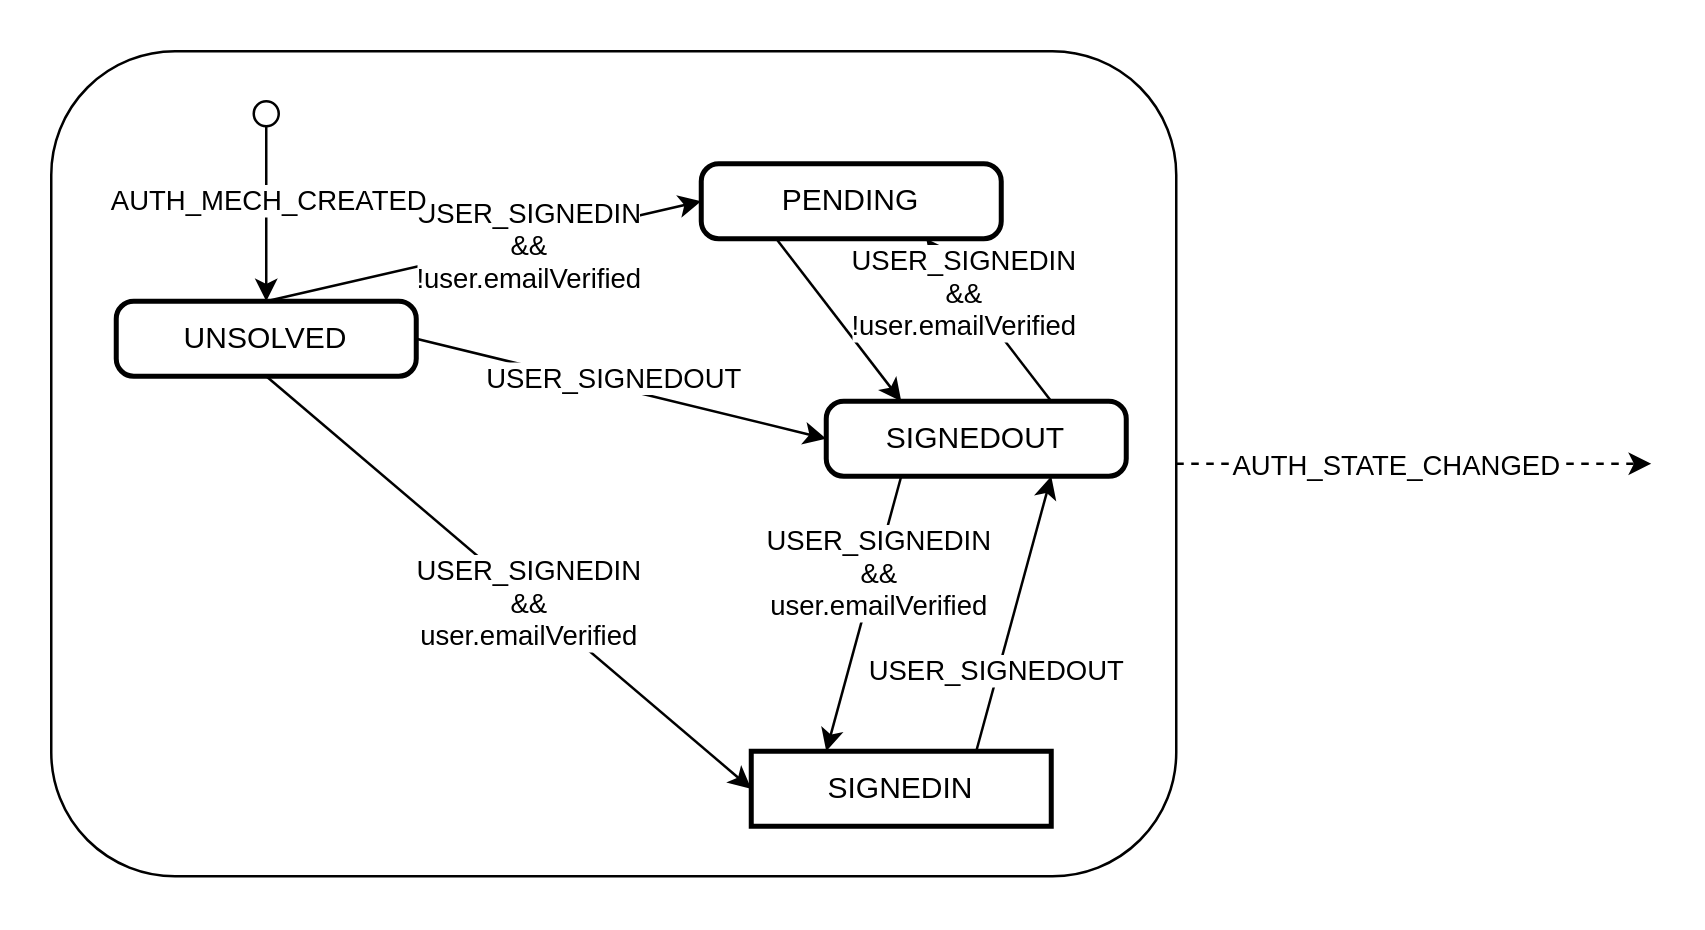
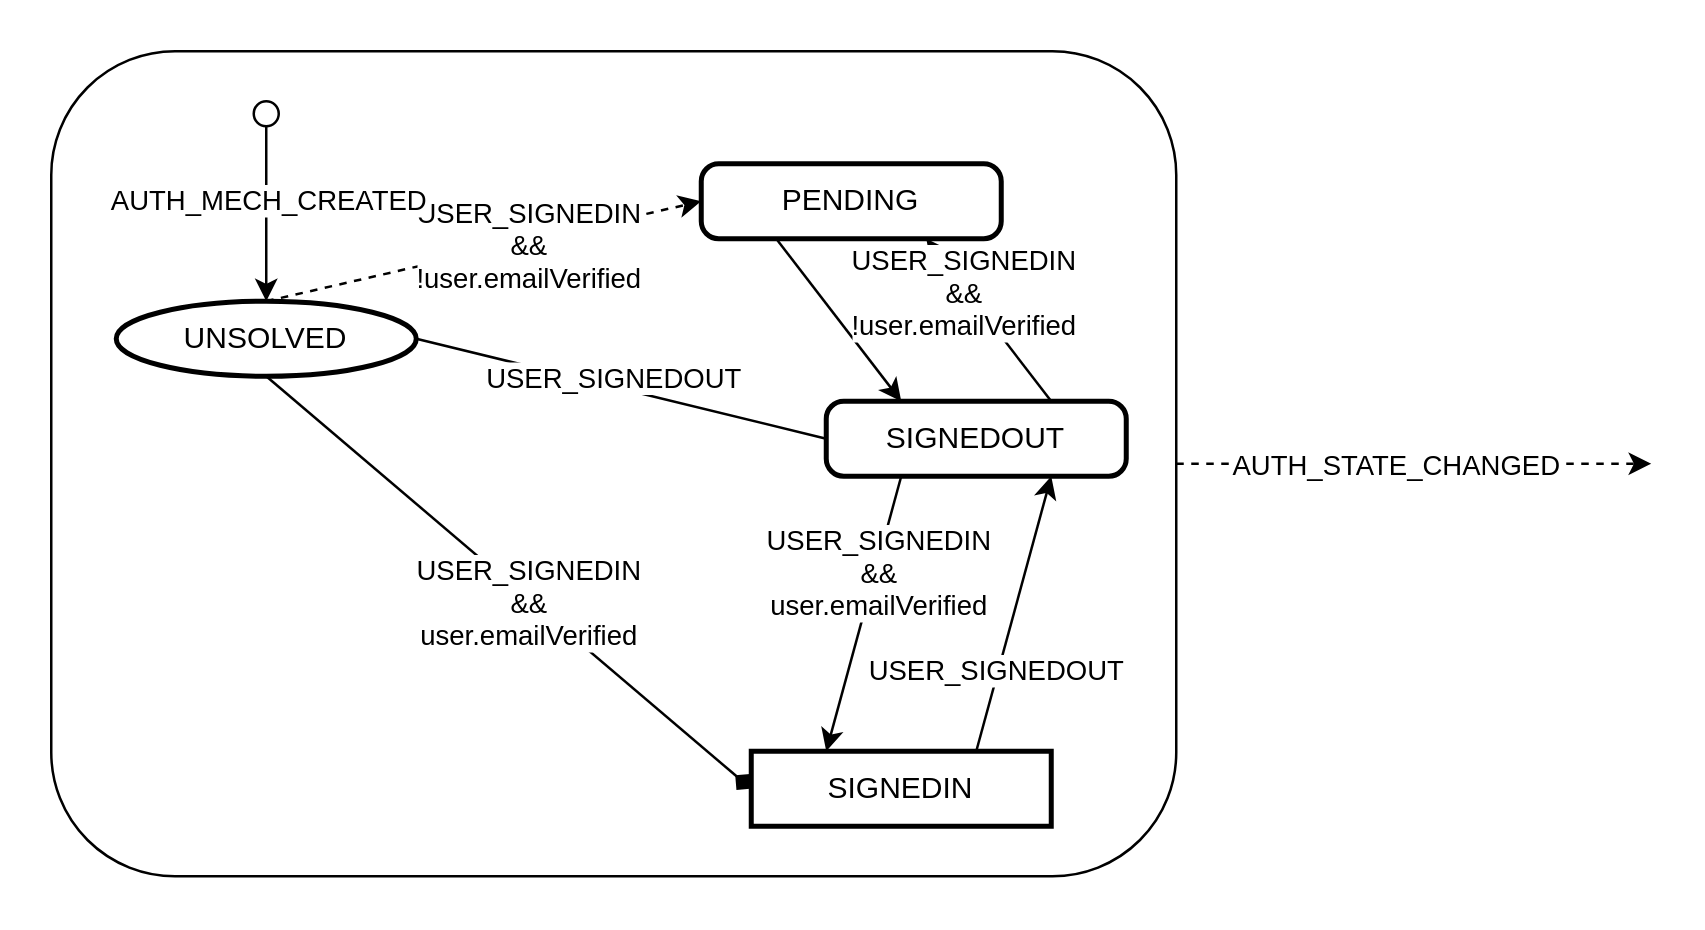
(340, 284) -> (340, 284)
(266, 339) -> (266, 339)
(808, 434) -> (815, 436)
(736, 776) -> (736, 776)
